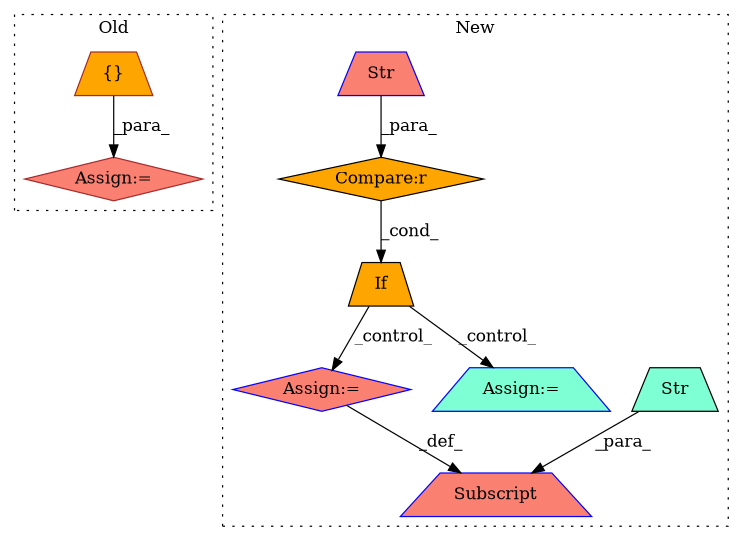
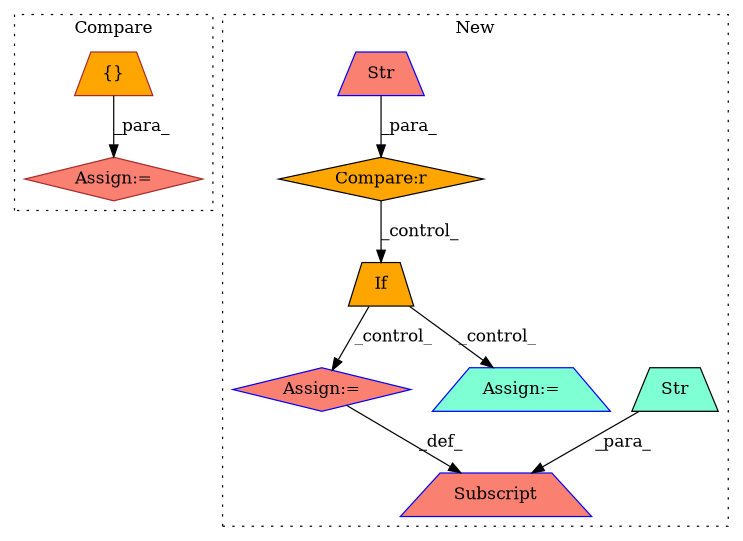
(114, 28) -> (114, 28)
(410, 232) -> (420, 232)
